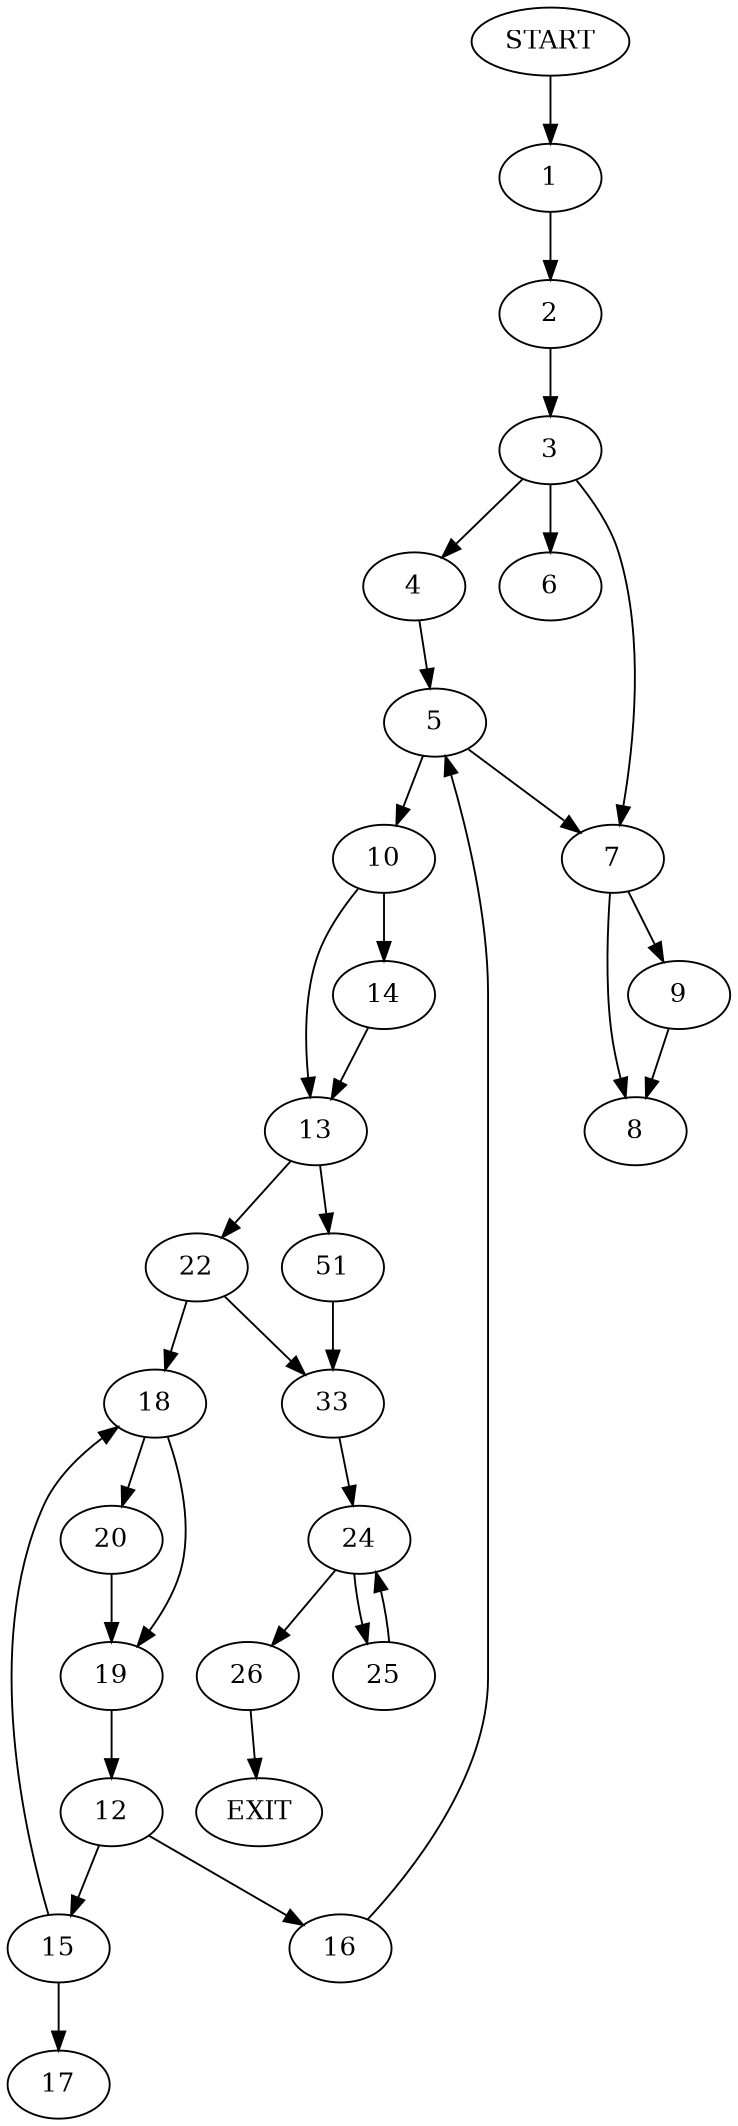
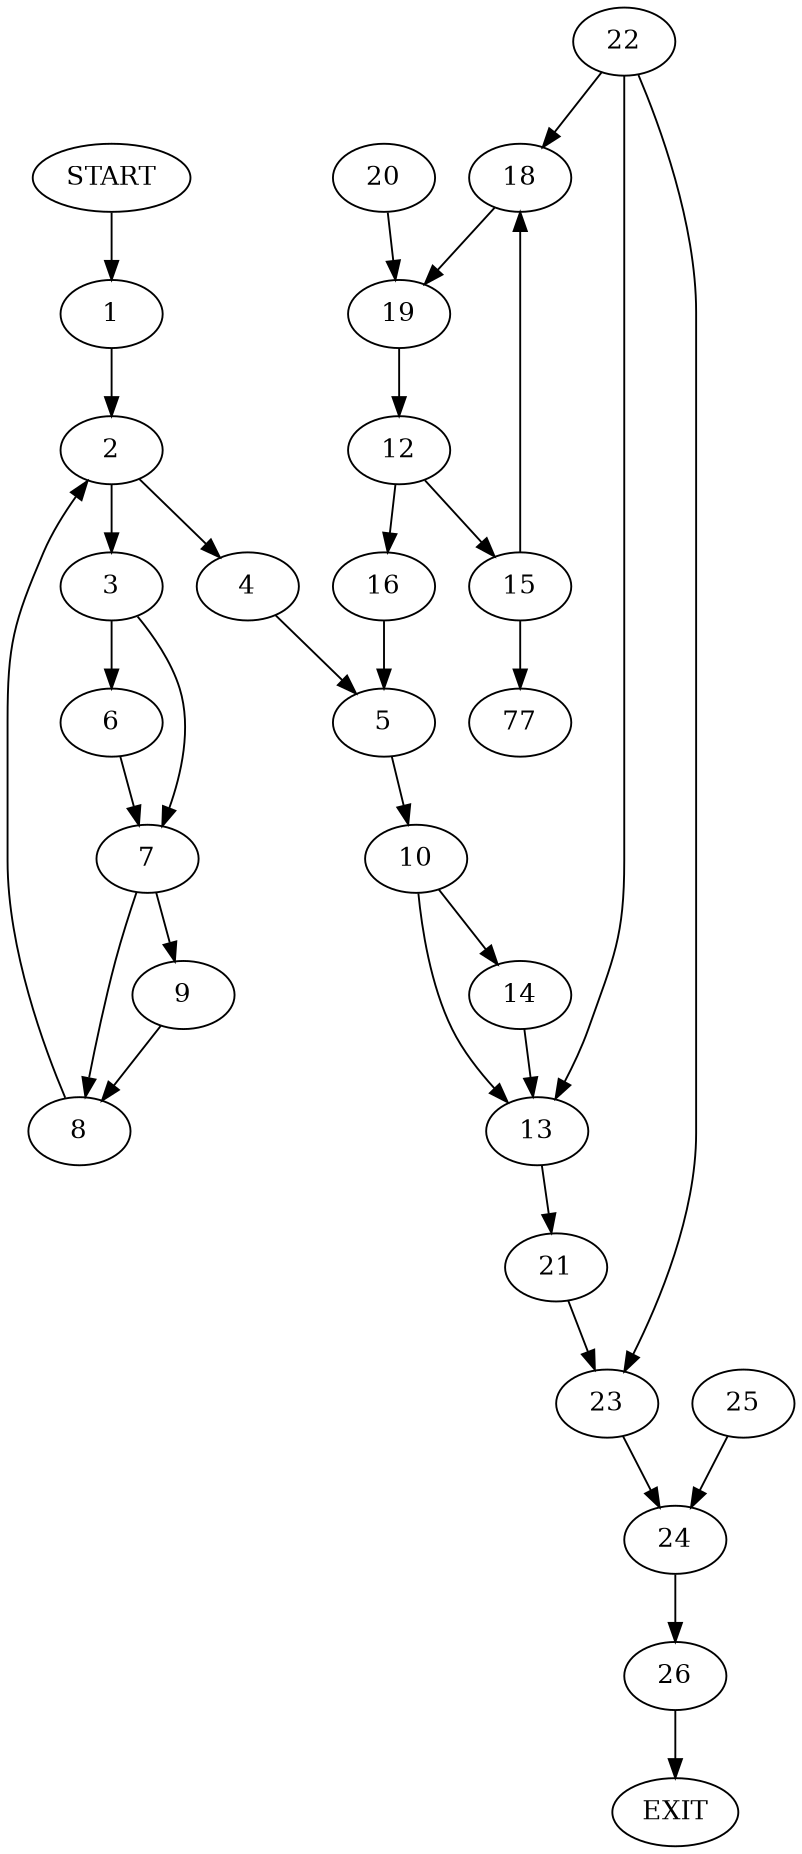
(489, 512) -> (173, 512)
(516, 785) -> (127, 782)
none -> (8, 794)
(263, 1192) -> (624, 584)
(333, 1267) -> (556, 1267)
(333, 1404) -> (607, 1404)
(136, 1463) -> none
(357, 1599) -> none
(59, 2085) -> (520, 723)
